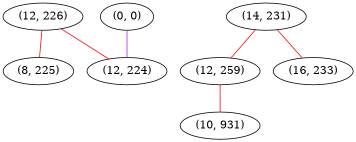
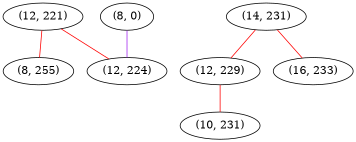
(43, 17) -> (43, 17)
(127, 17) -> (127, 17)
(38, 71) -> (38, 71)
(220, 71) -> (220, 71)
(220, 126) -> (220, 126)
